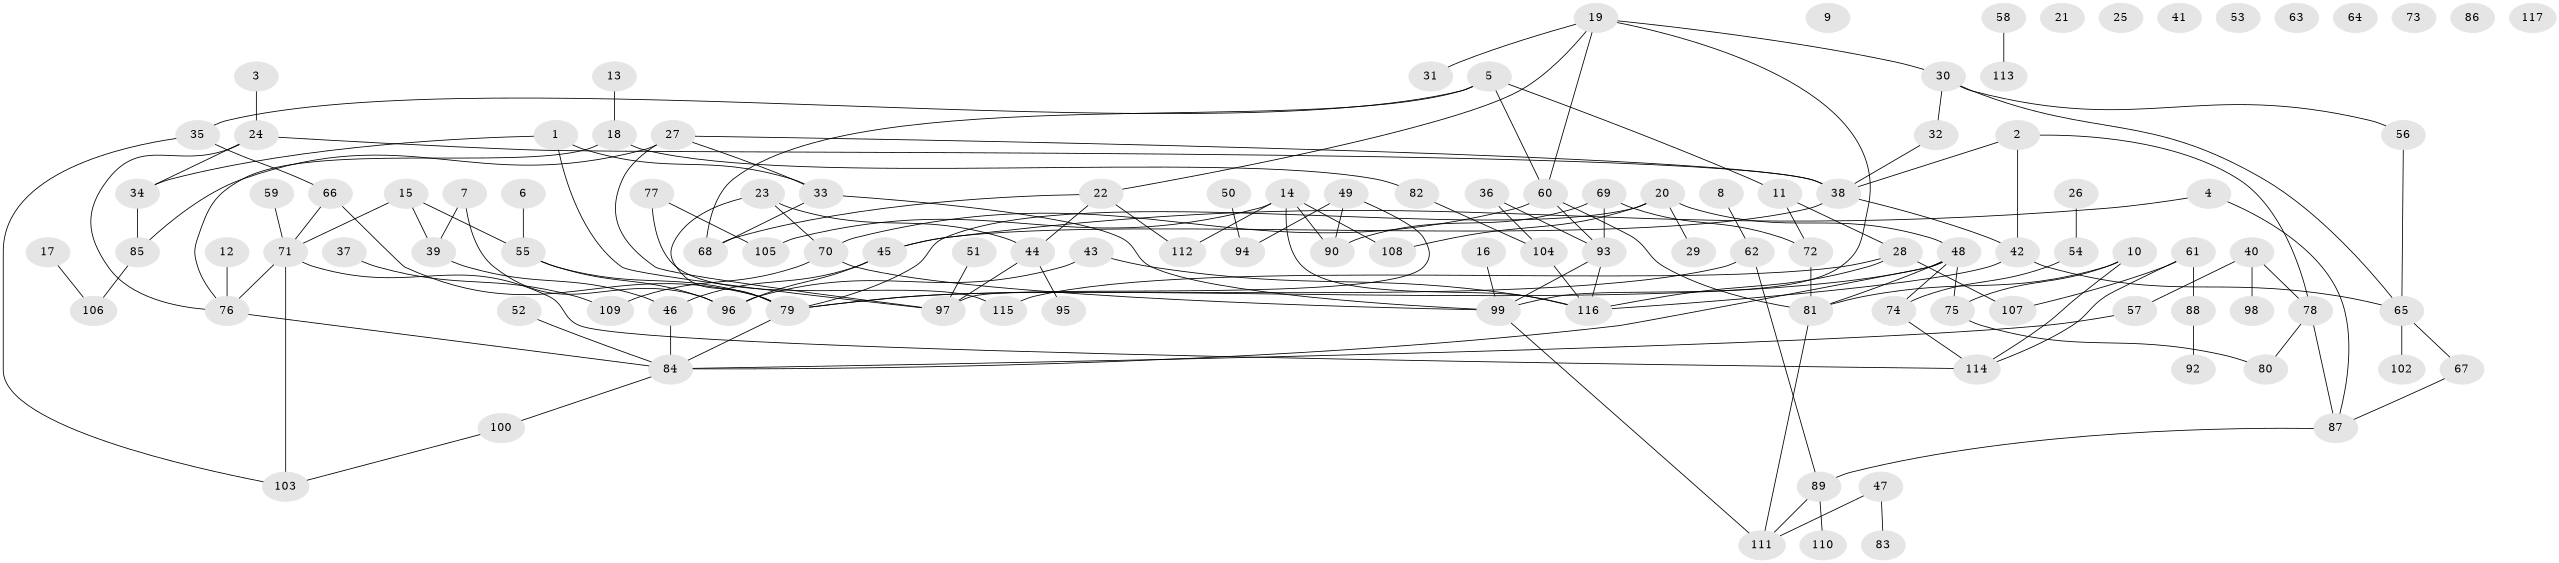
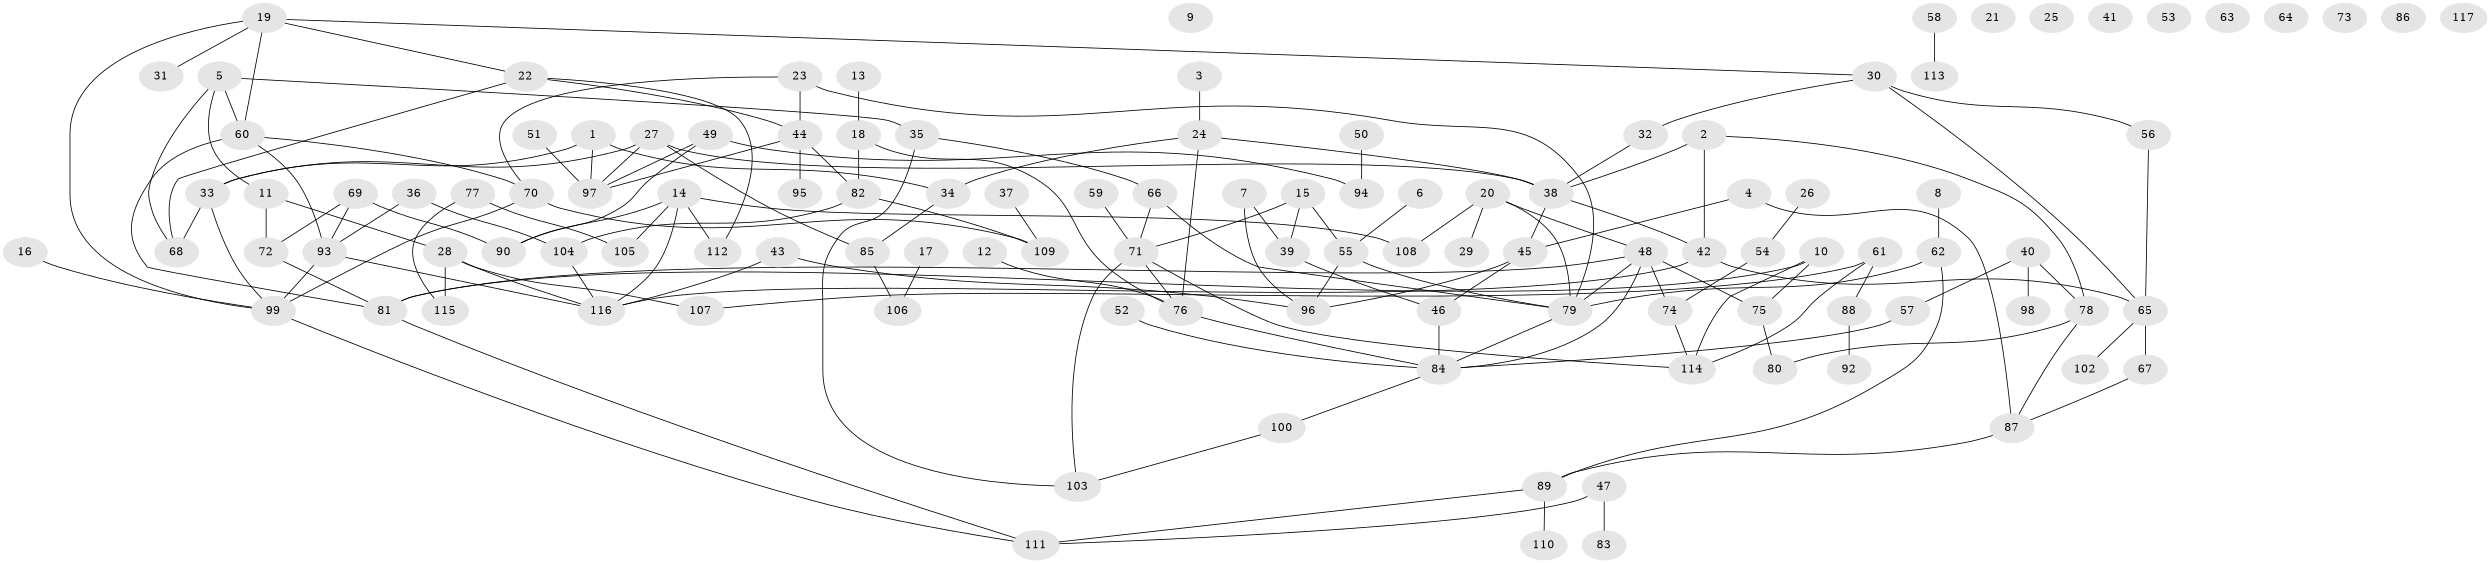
none -> (829, 164)
none -> (961, 221)
